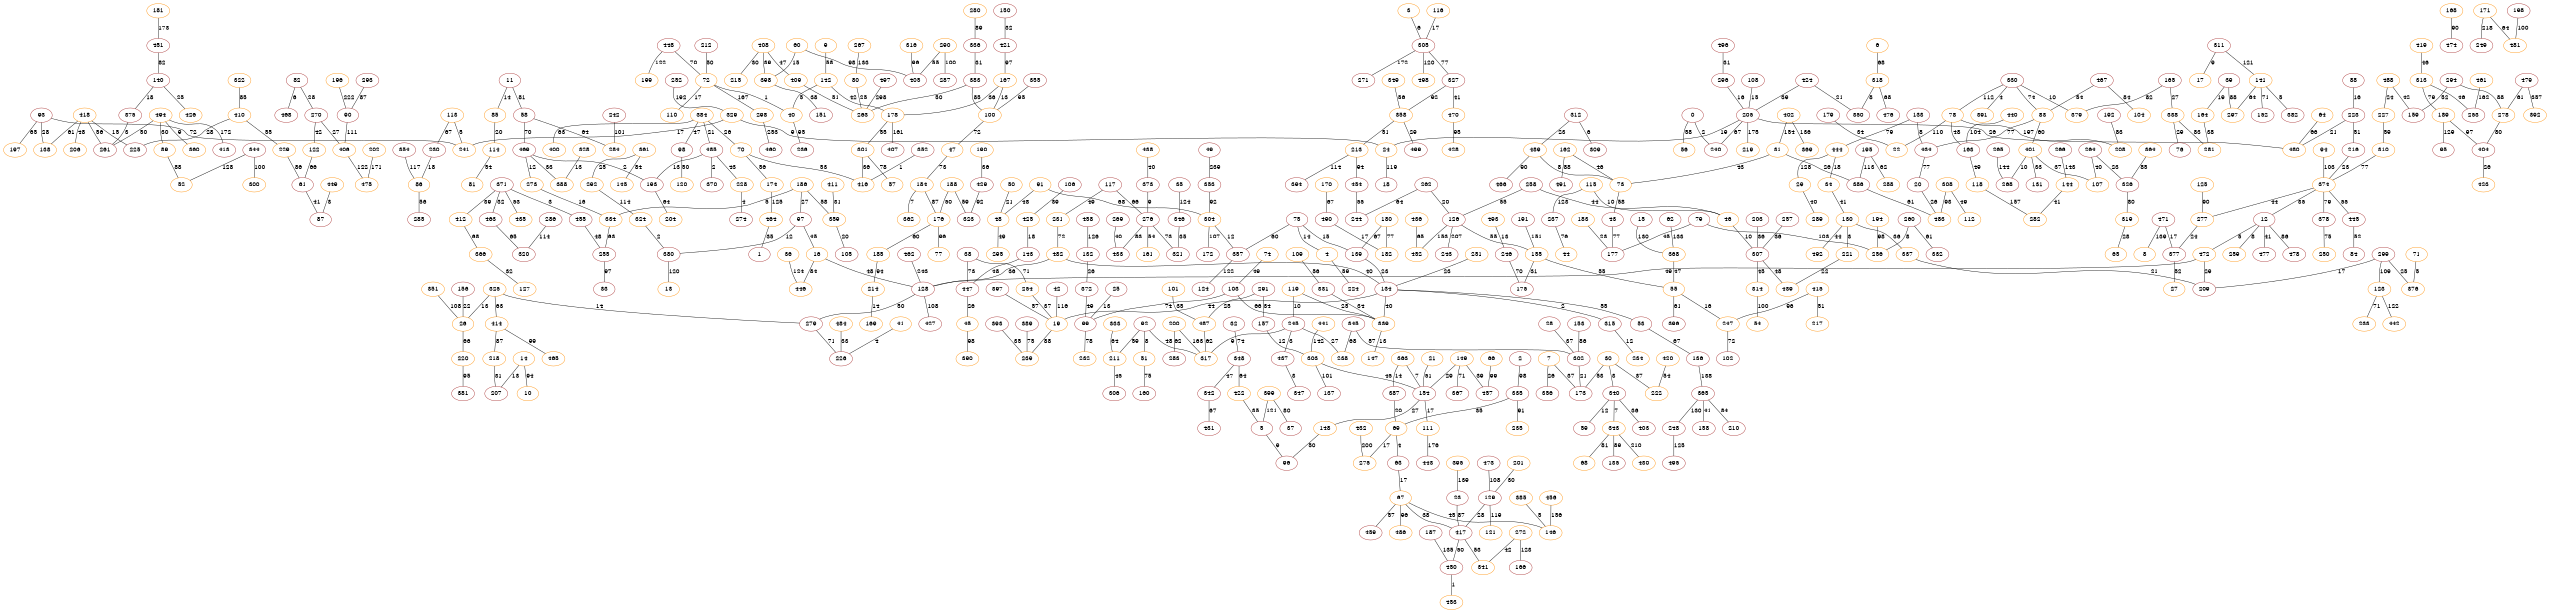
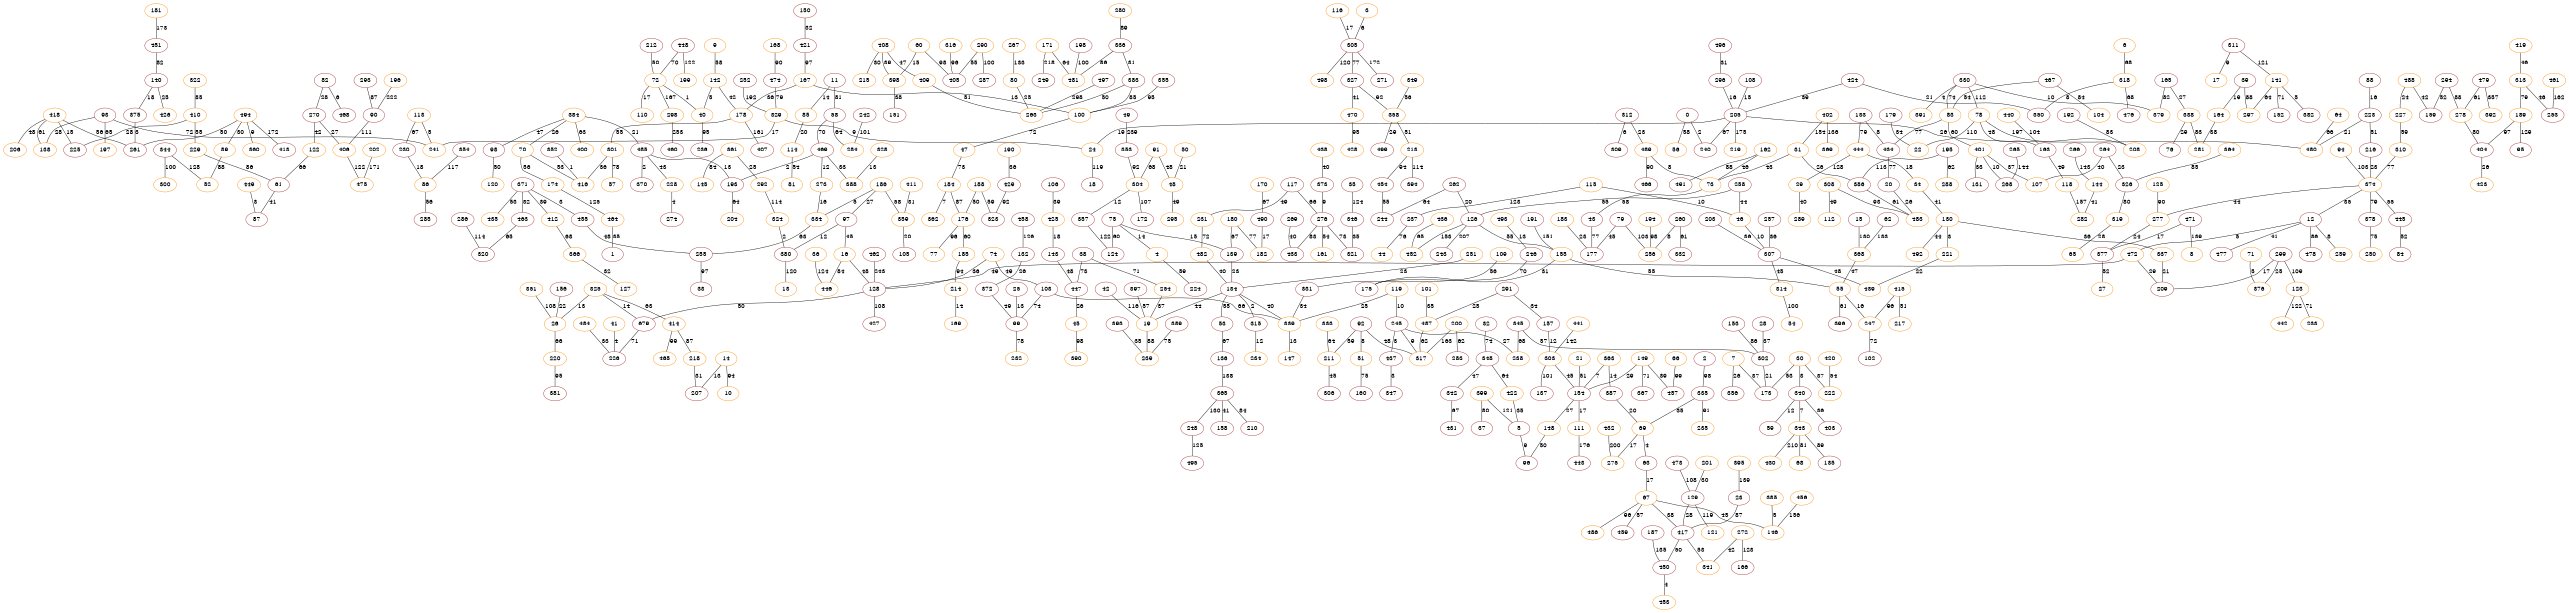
none -> (1097, 63)
none -> (776, 98)
(1268, 237) -> (1113, 237)
(993, 277) -> (962, 276)
(811, 324) -> (644, 324)
(1453, 585) -> (1666, 585)
